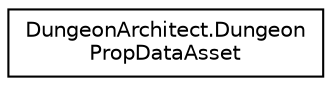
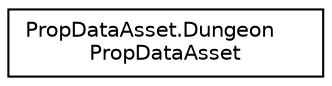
(166, 43) -> (166, 43)
